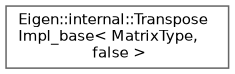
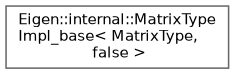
(117, 37) -> (117, 37)
